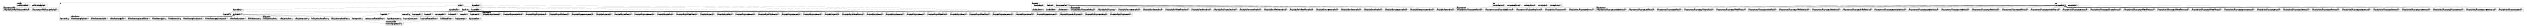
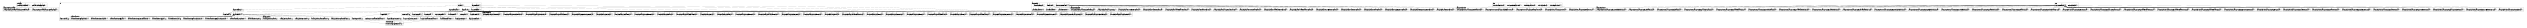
(391, 22) -> (390, 22)
